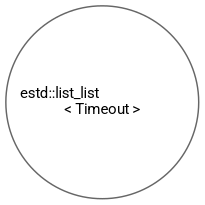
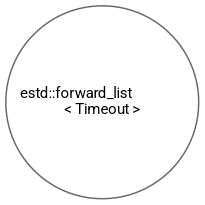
(102, 102) -> (102, 102)
